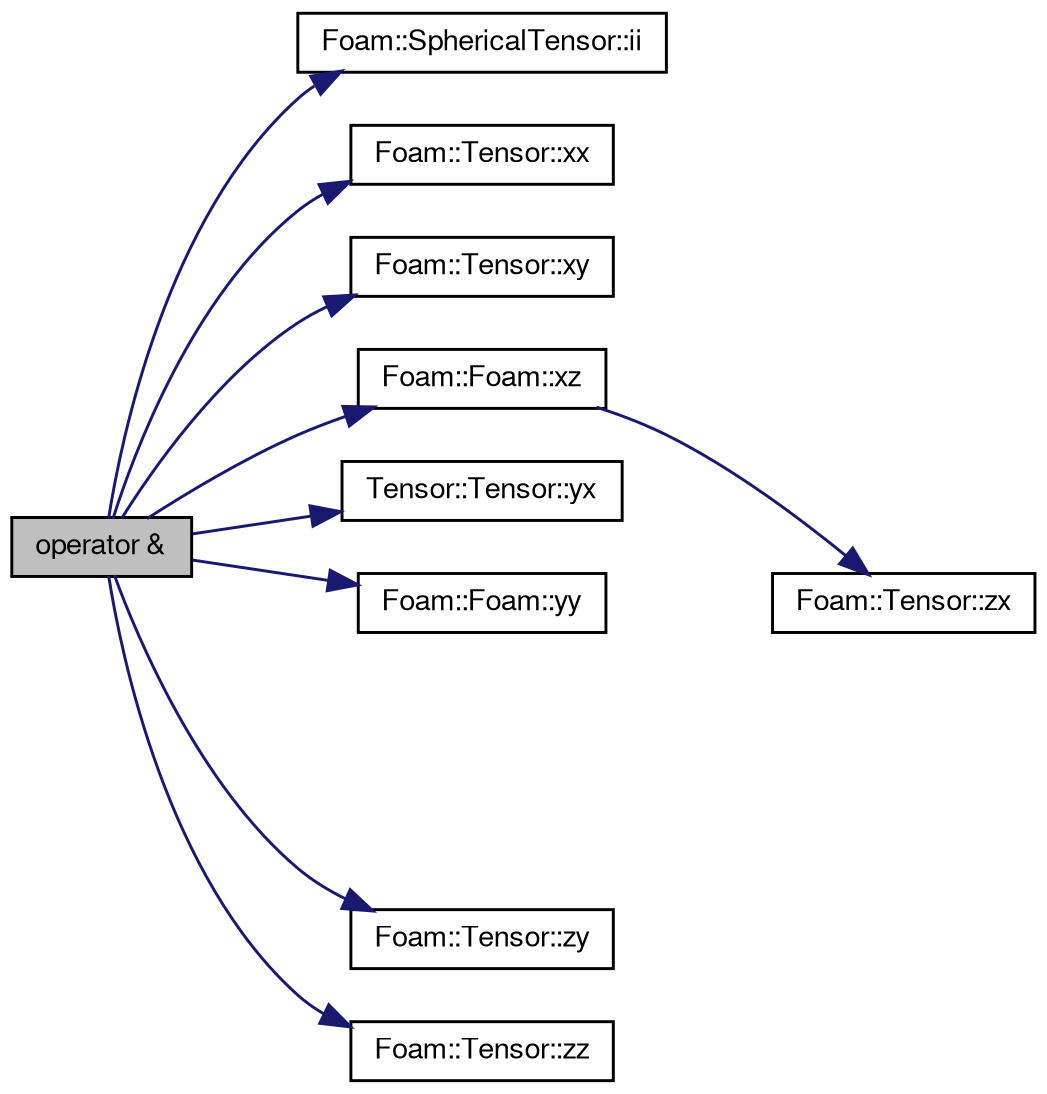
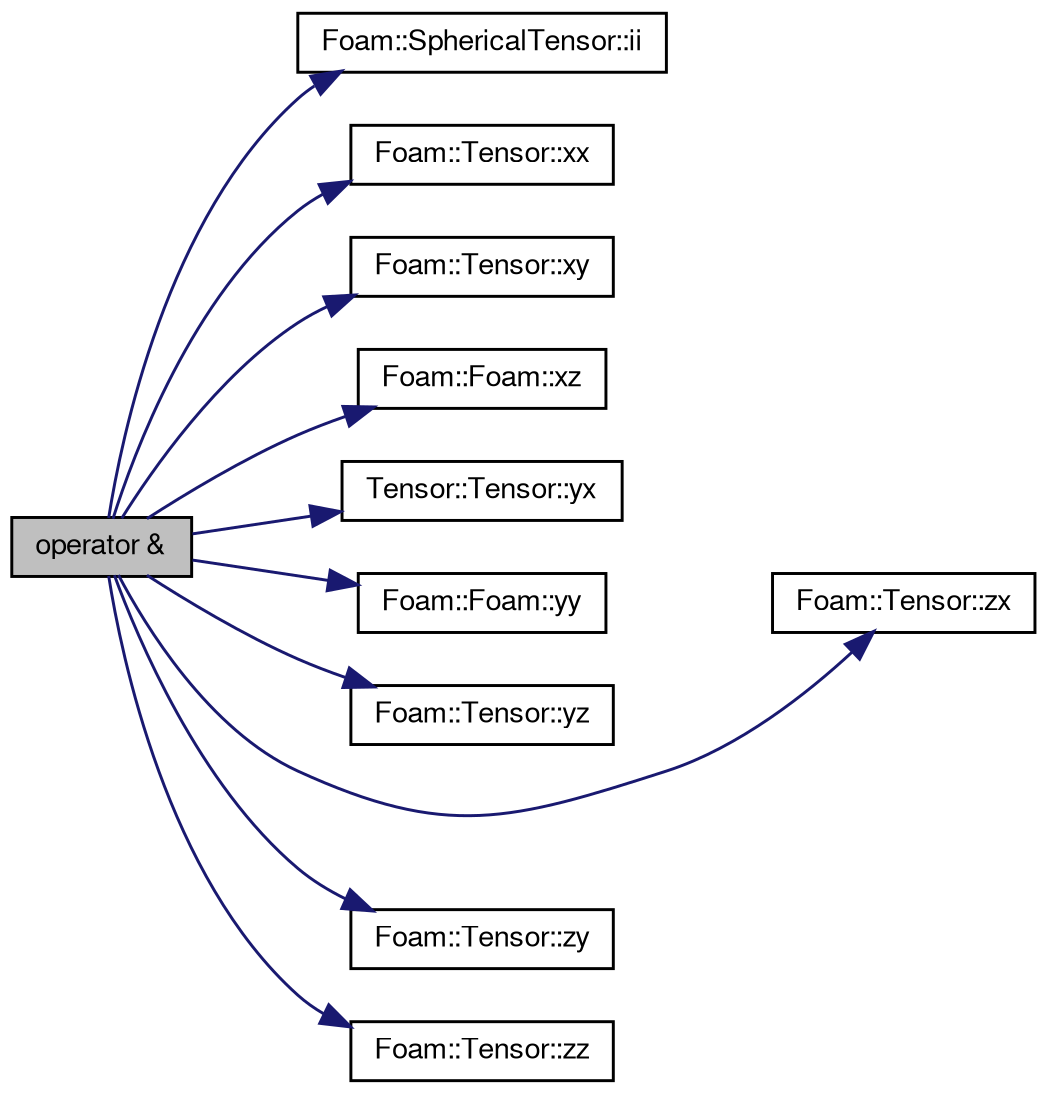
(728, 470) -> (457, 815)
none -> (482, 715)
